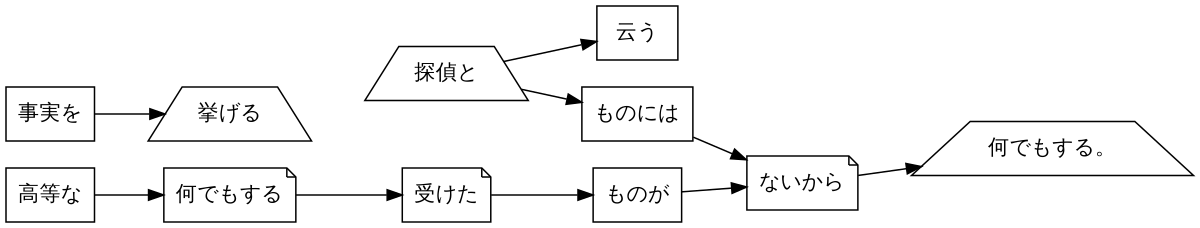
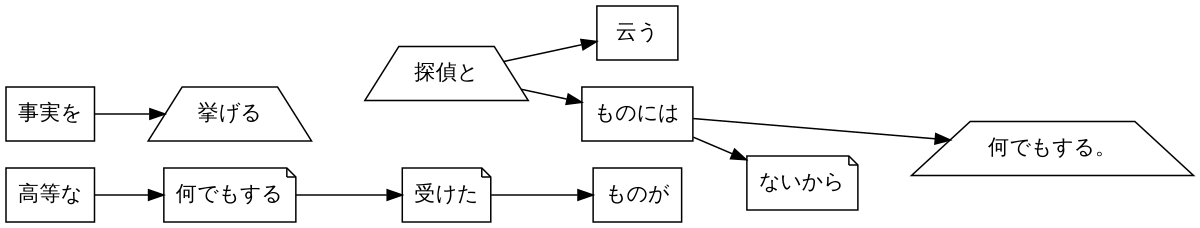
(882, 172) -> (814, 129)
(707, 190) -> none
